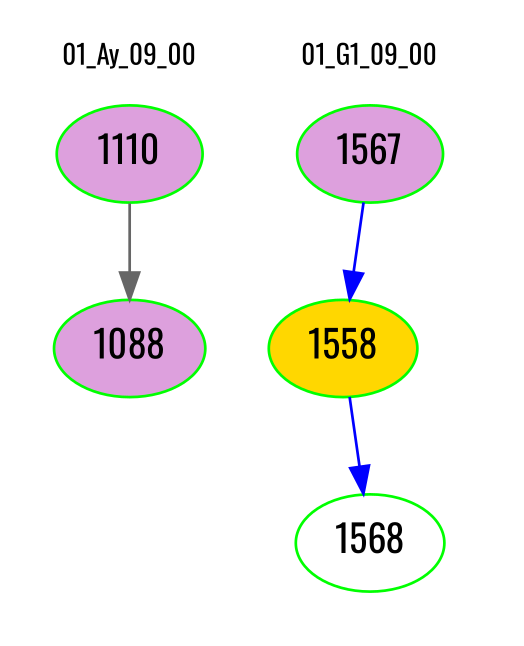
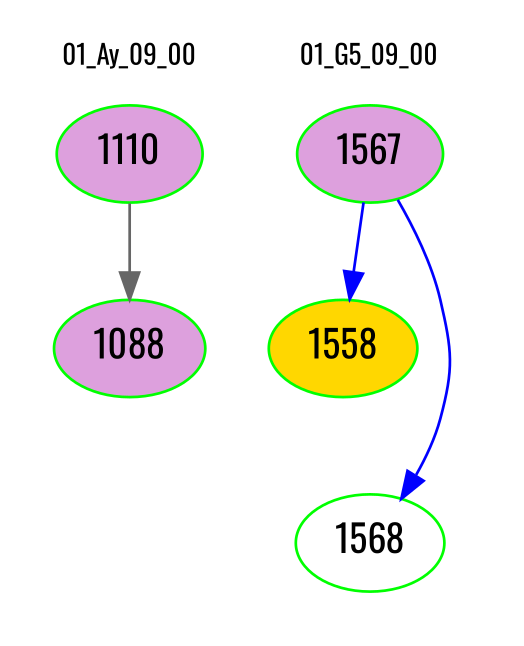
(370, 58) -> (370, 58)
(355, 432) -> (448, 336)
